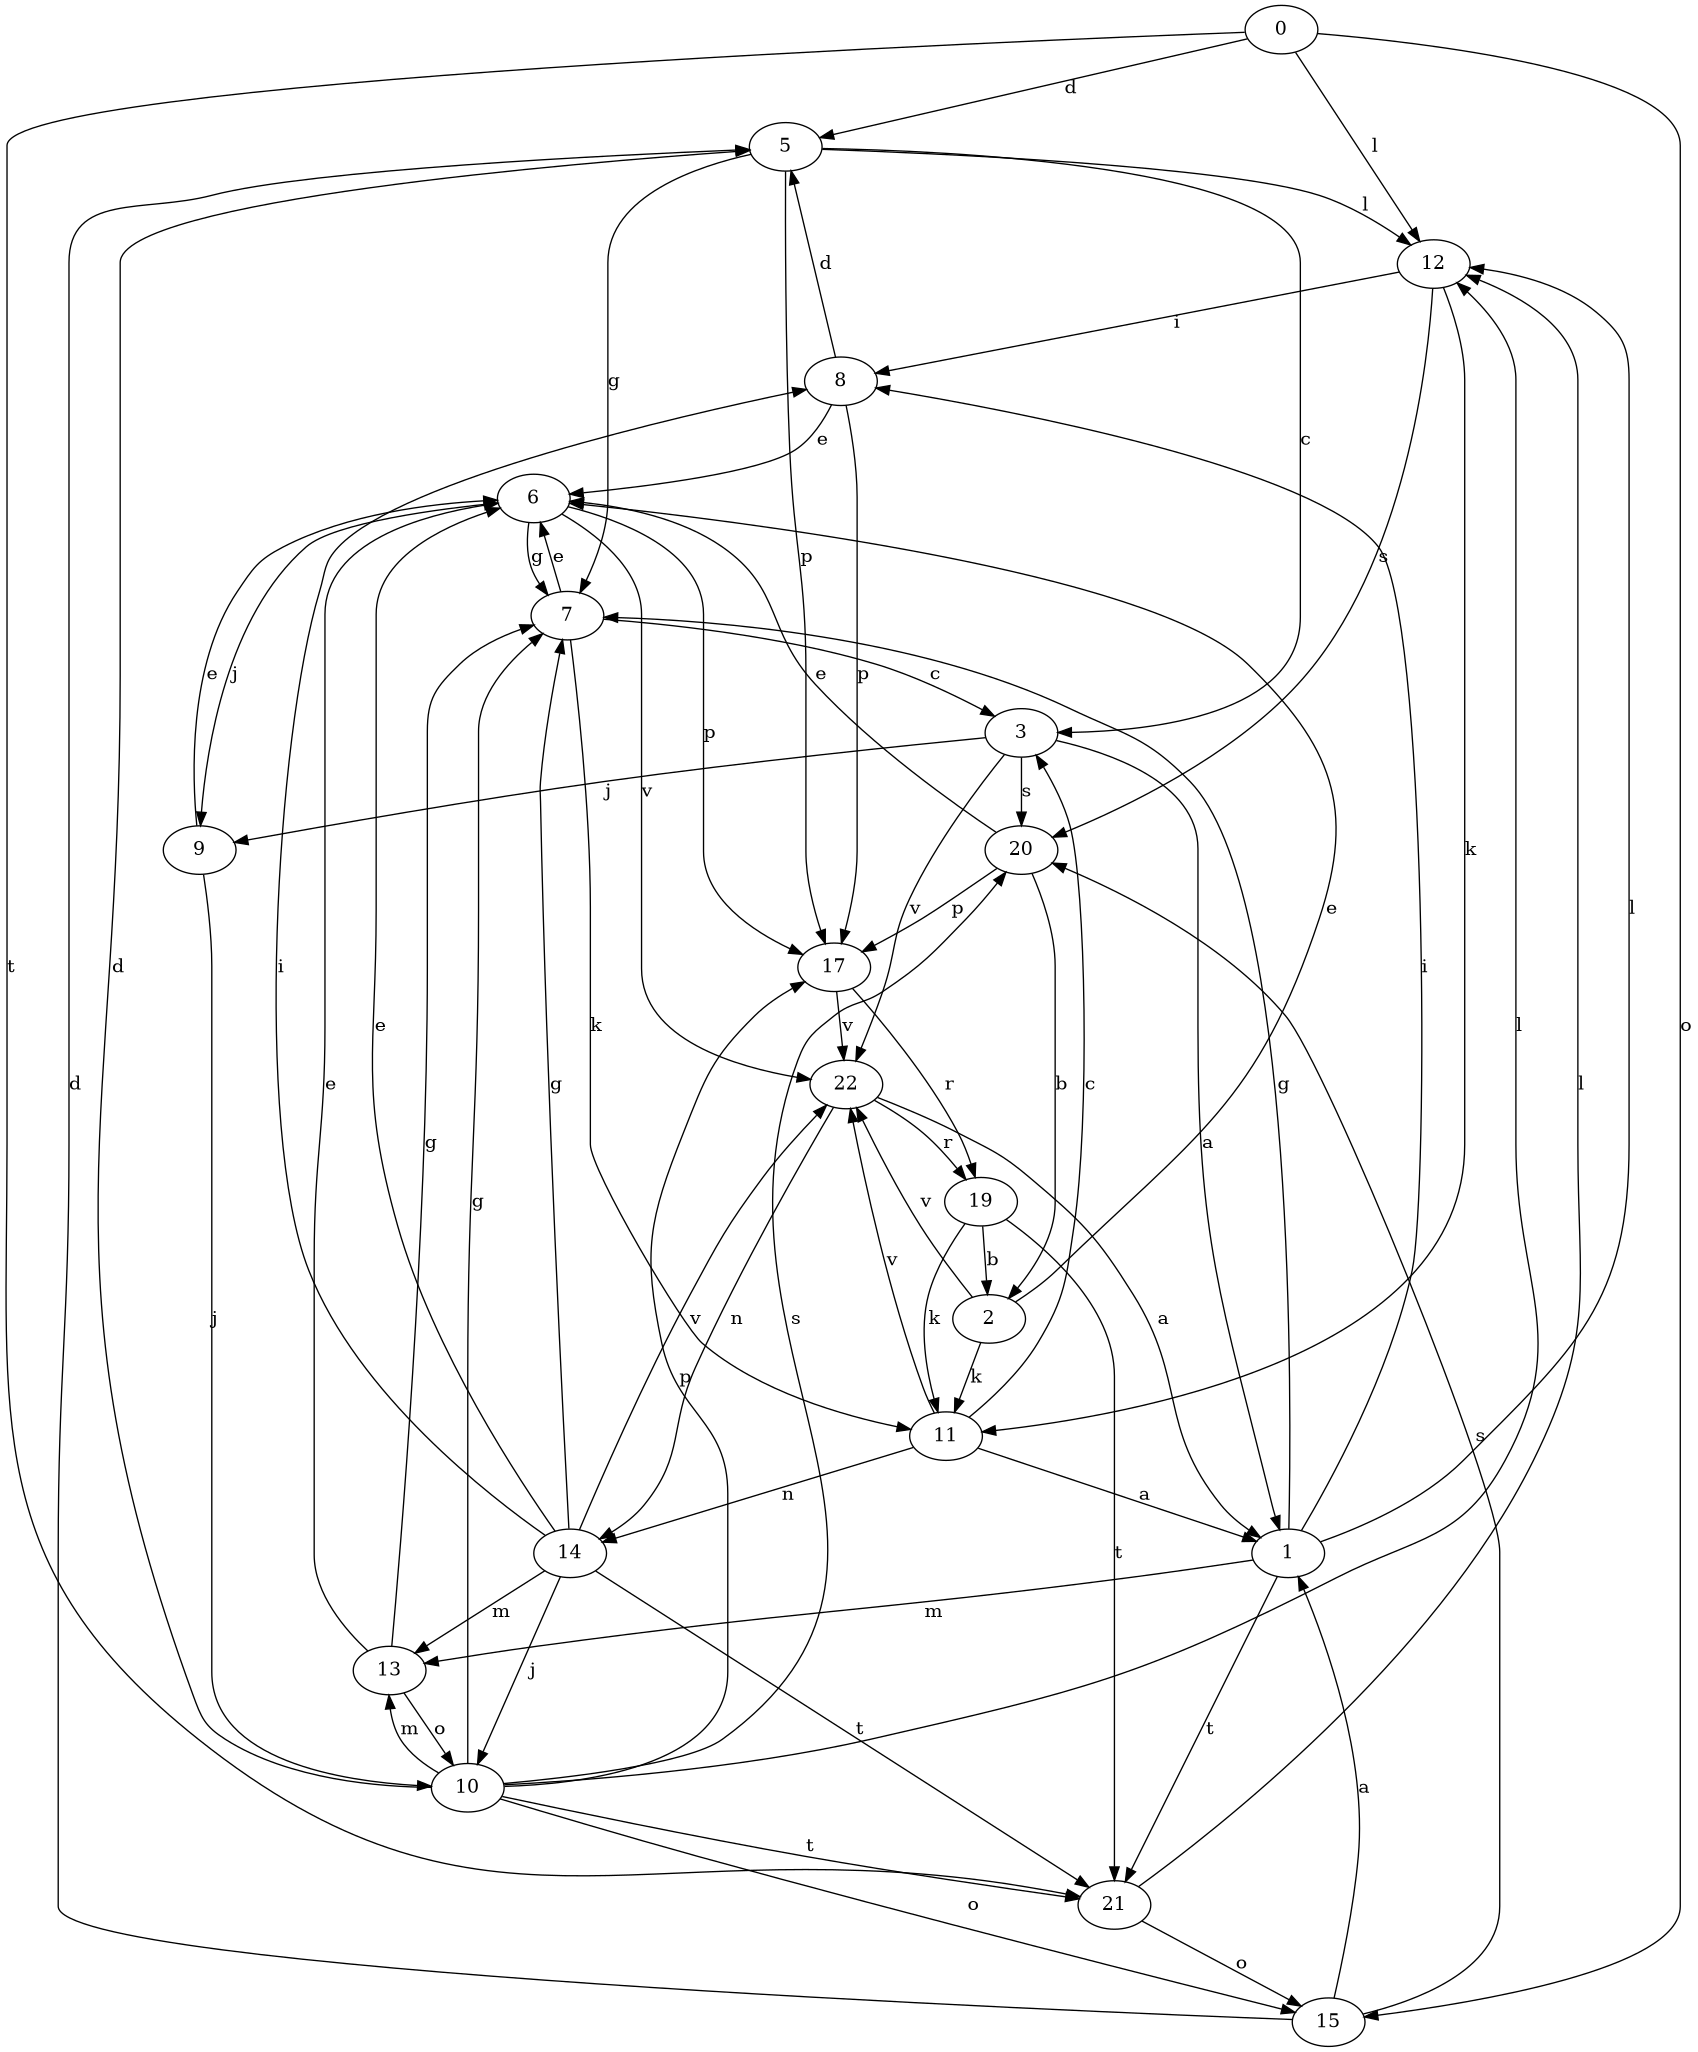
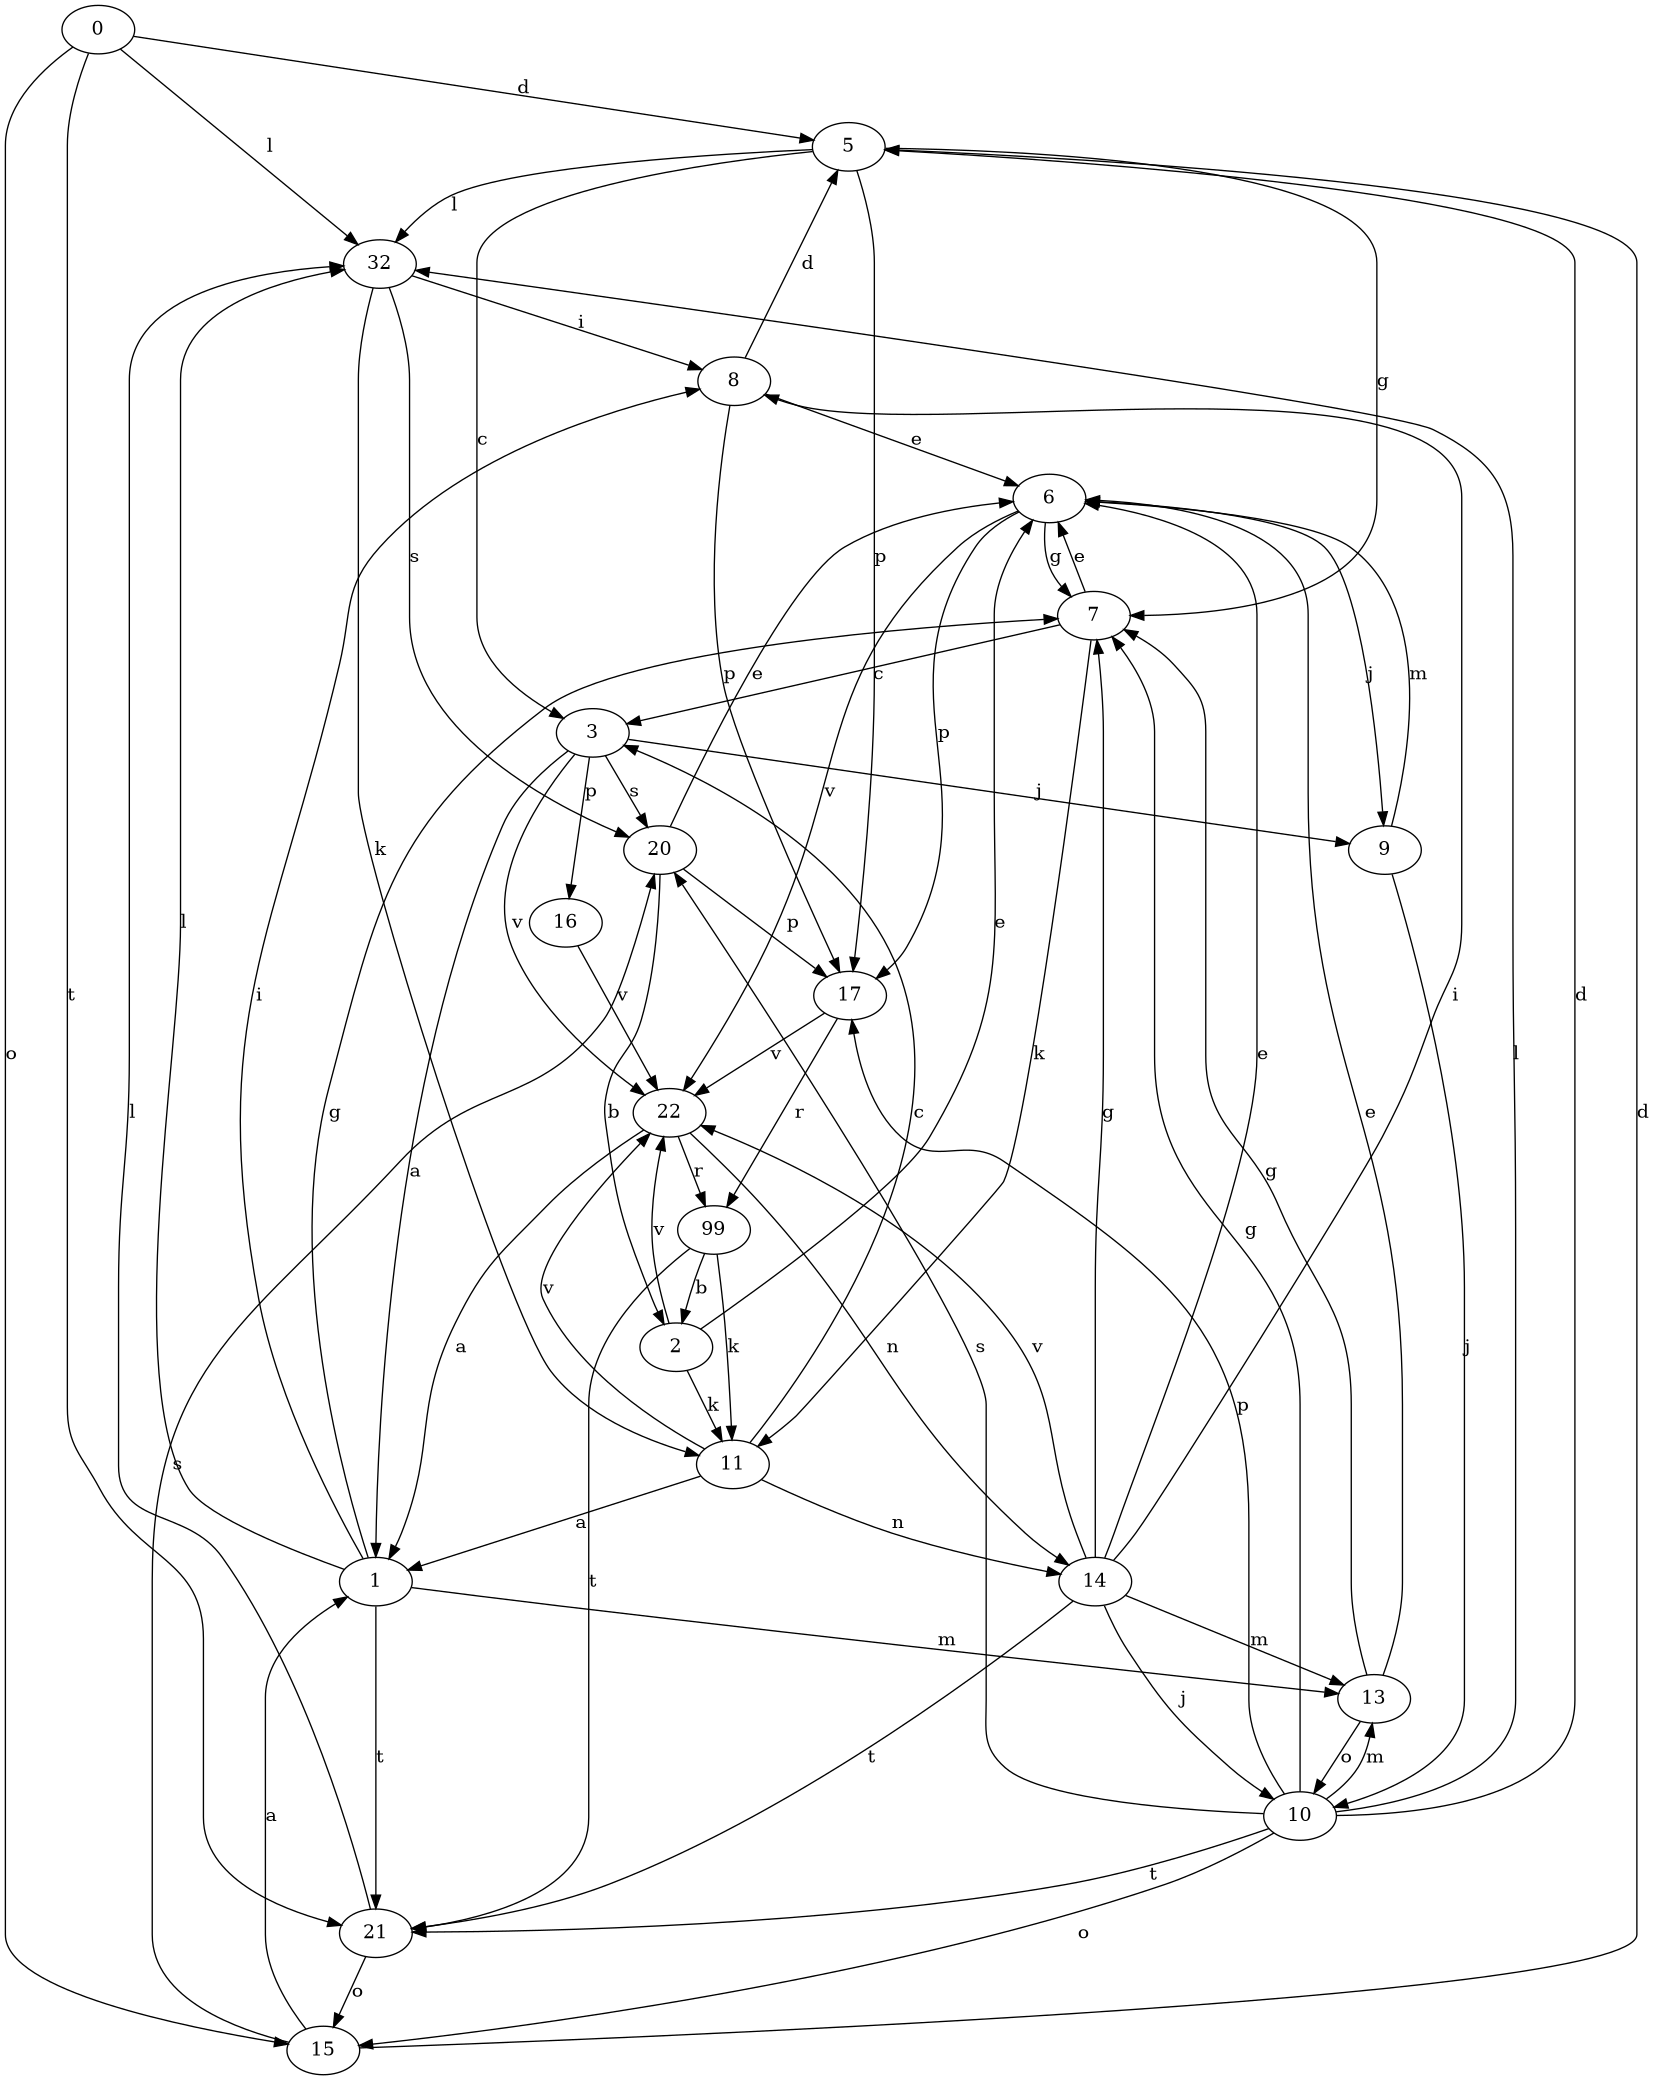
(1434, 264) -> (380, 264)
(212, 674) -> (1419, 674)
none -> (566, 923)
(981, 1202) -> (714, 1230)
